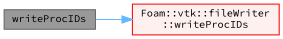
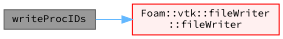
(206, 20) -> (206, 20)
